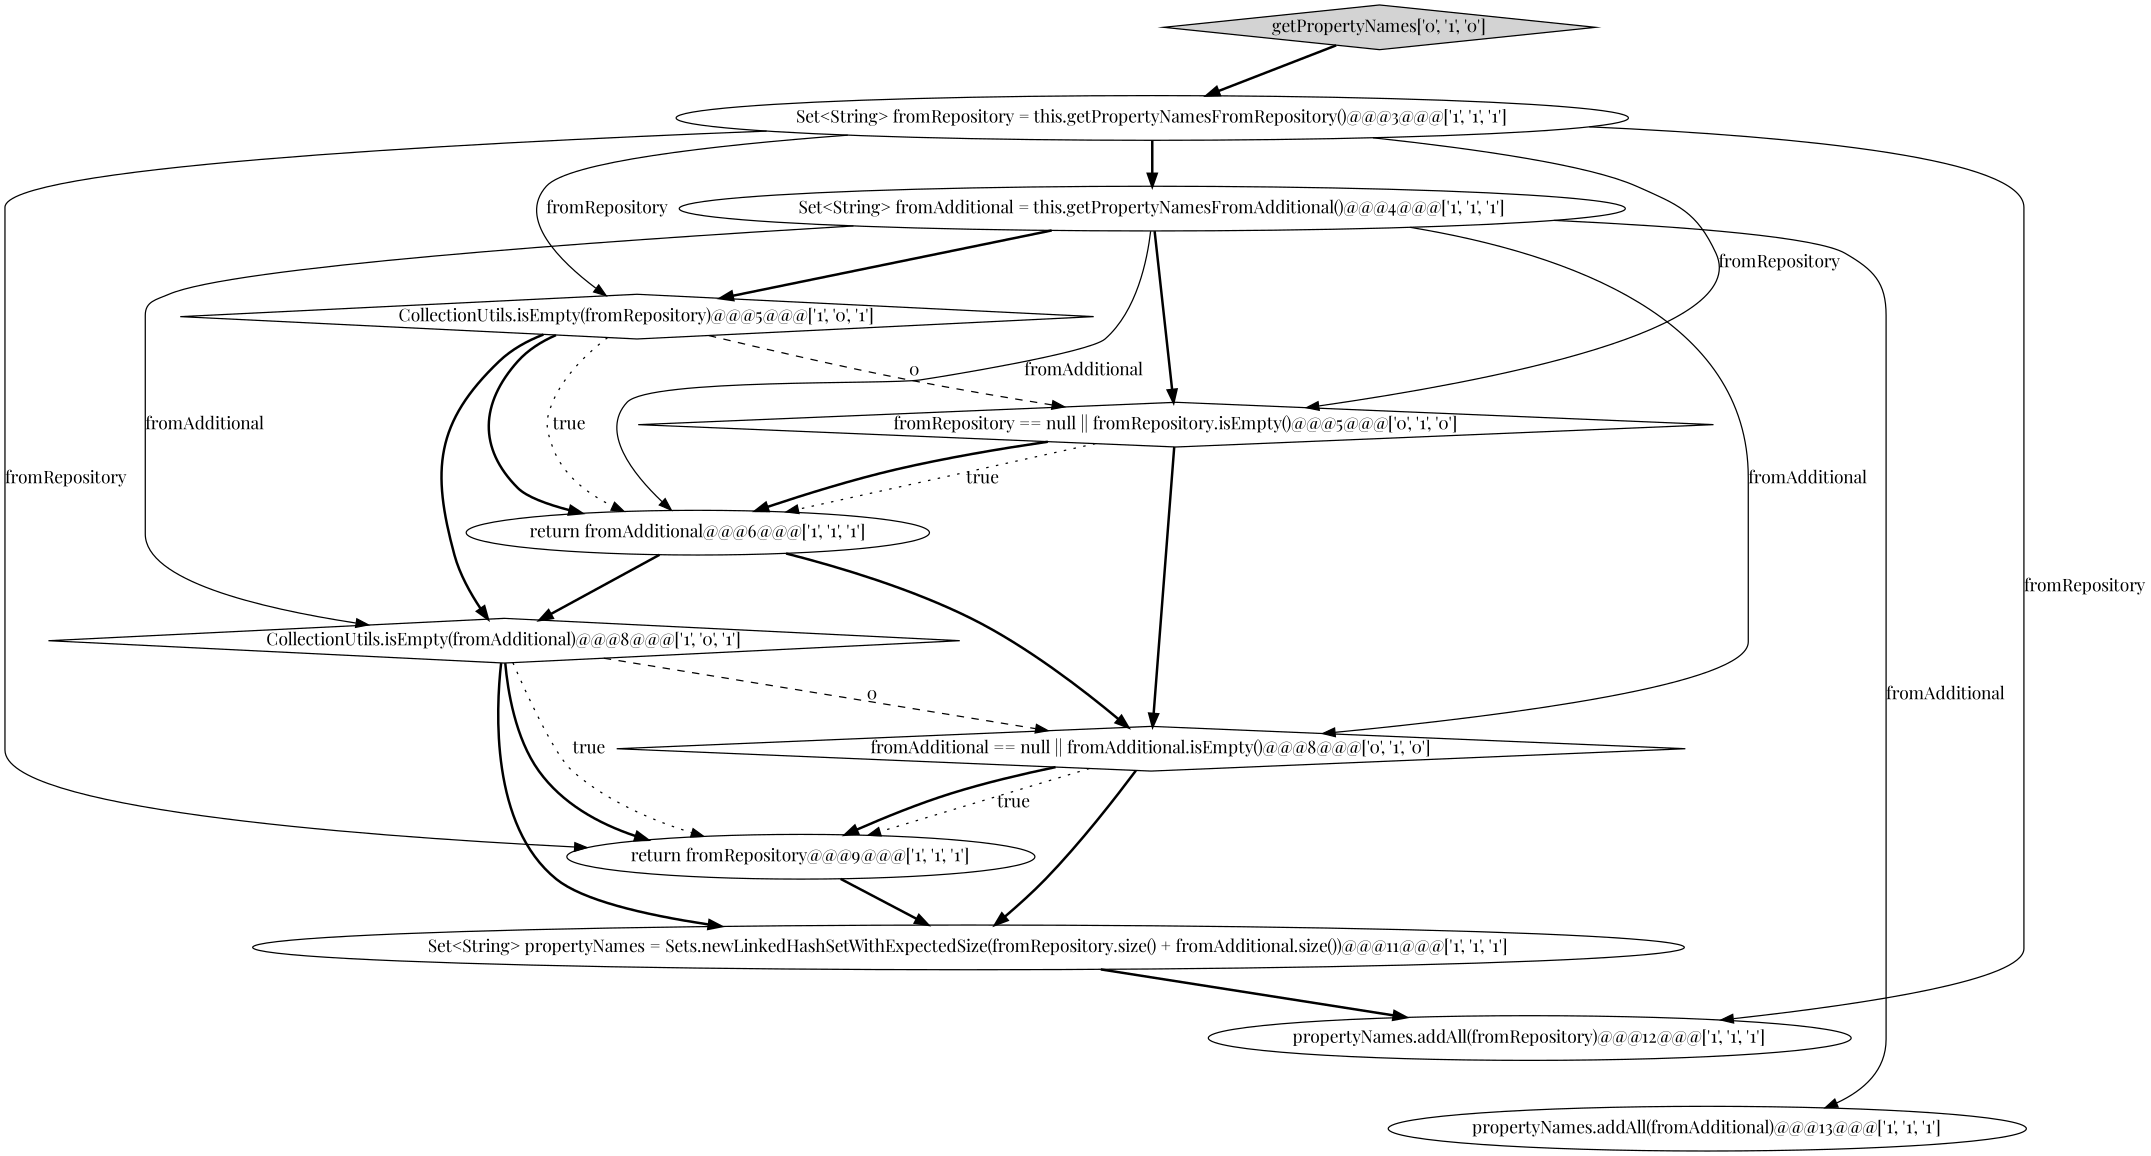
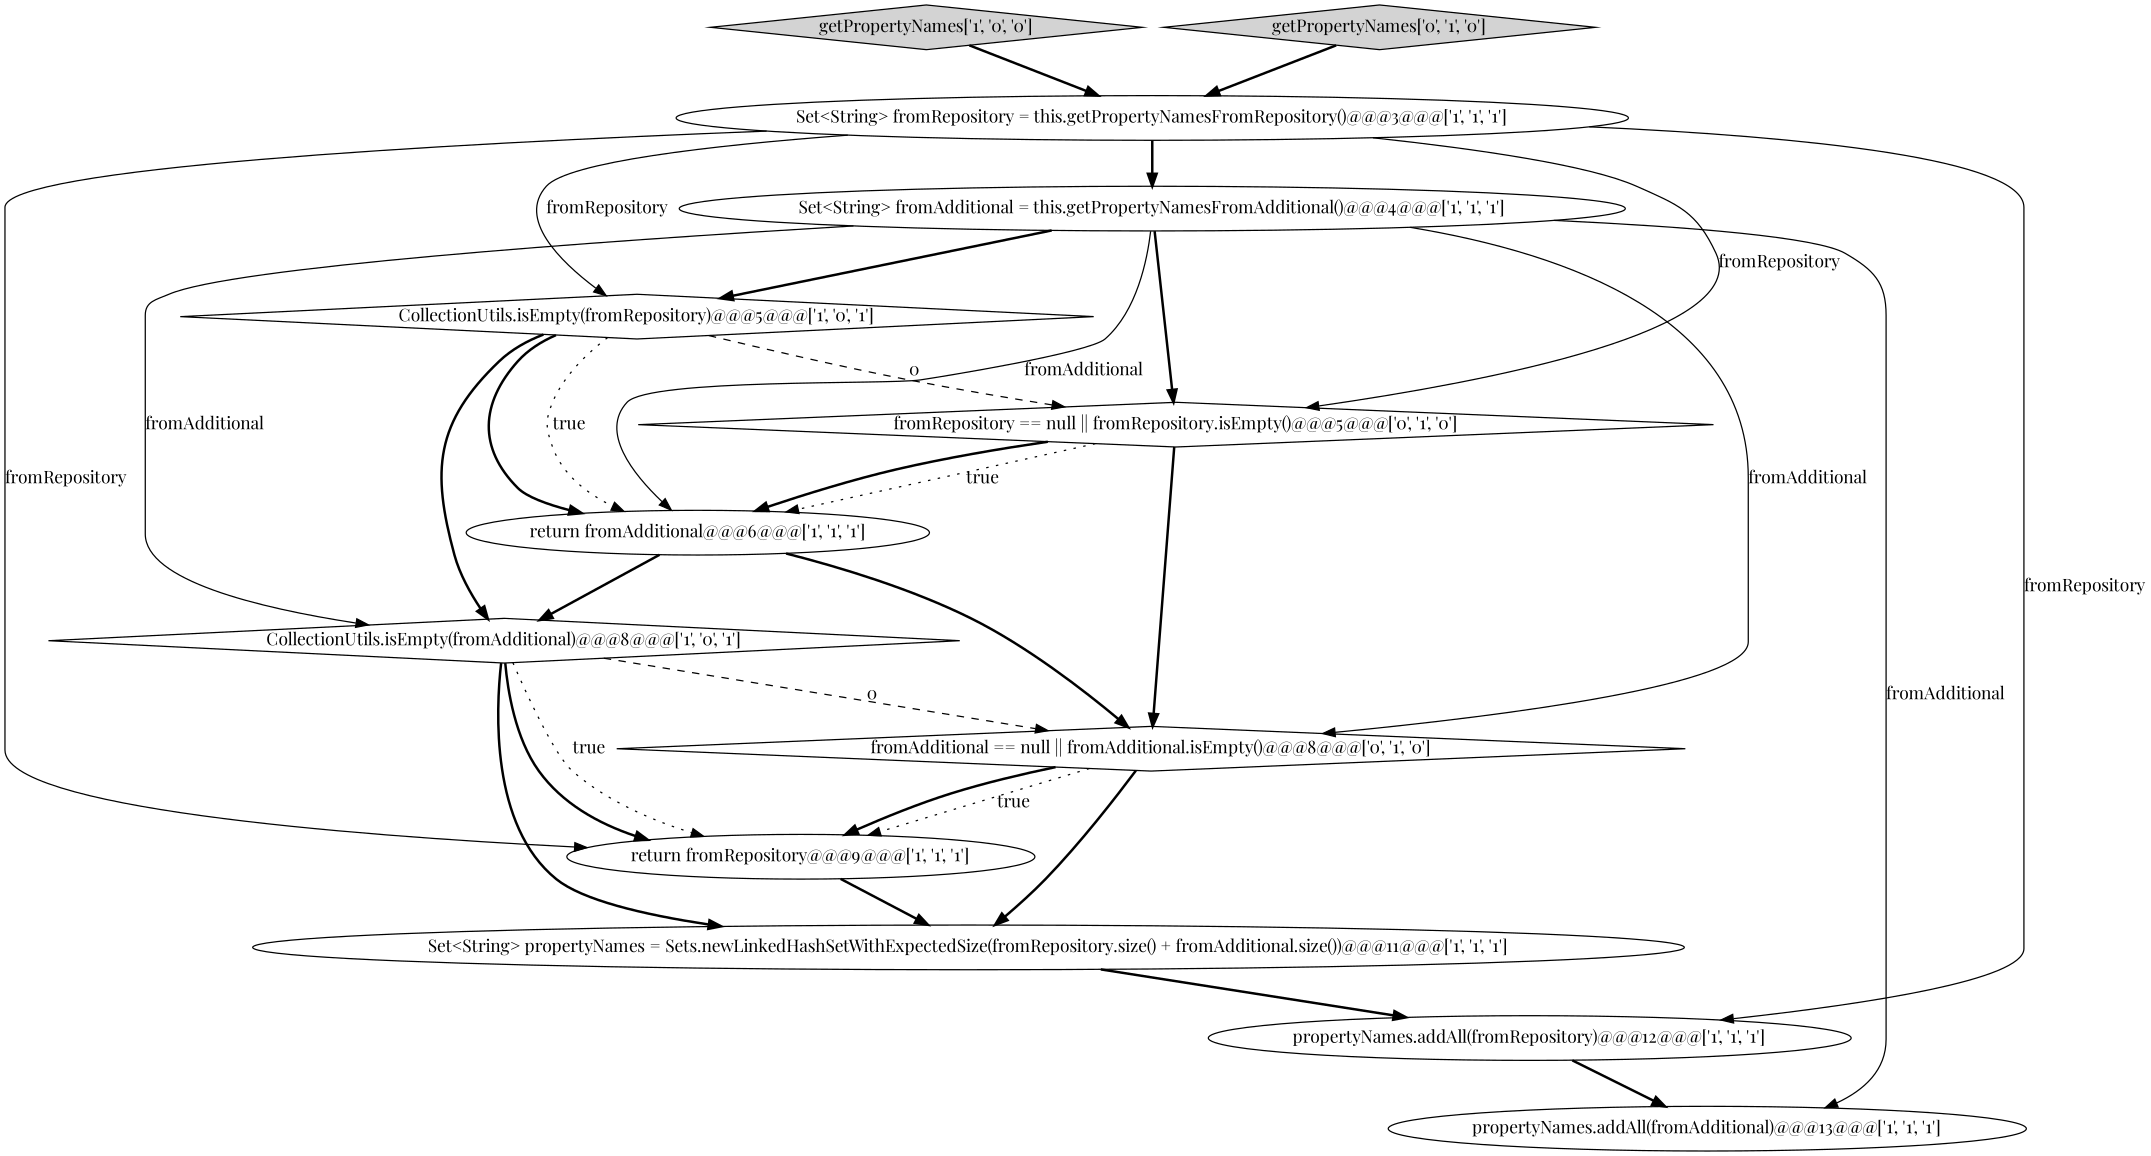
none -> (926, 27)
none -> (1613, 1081)
